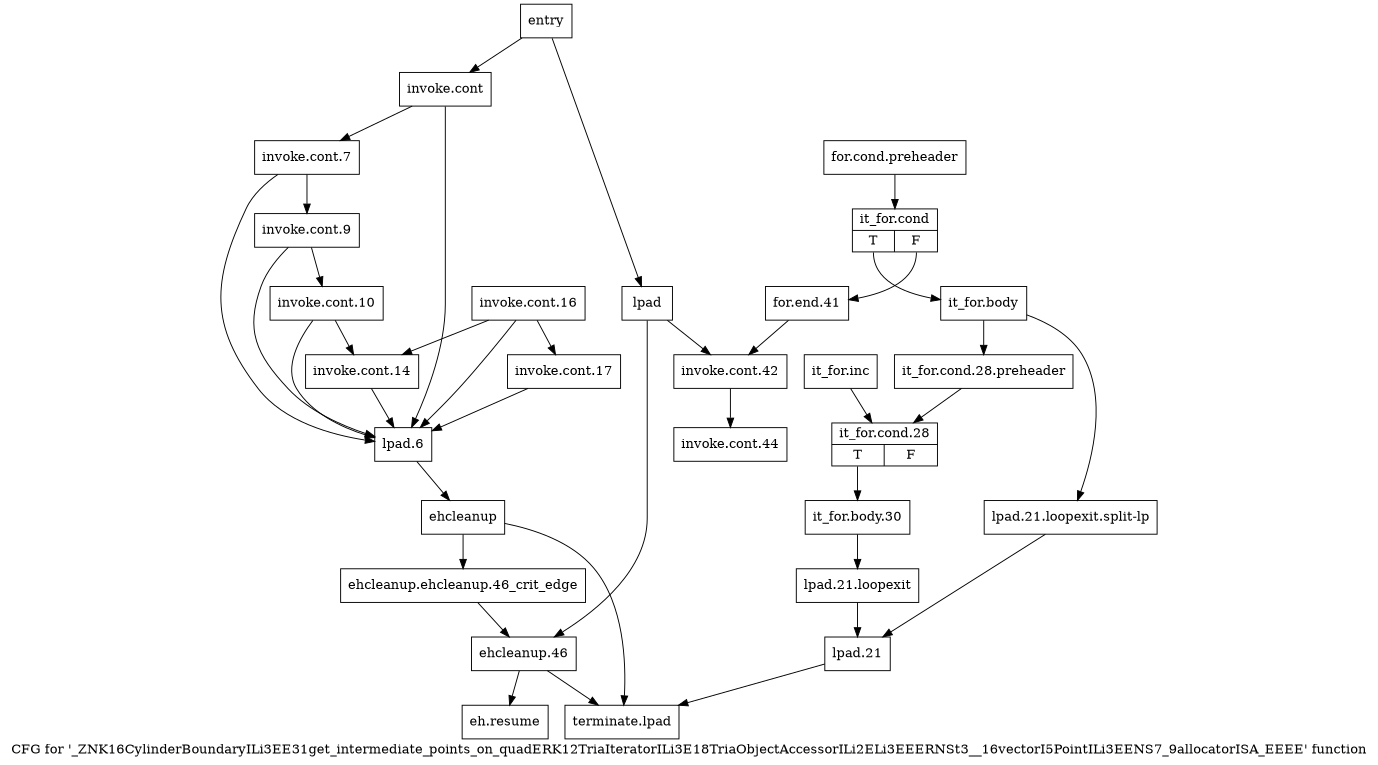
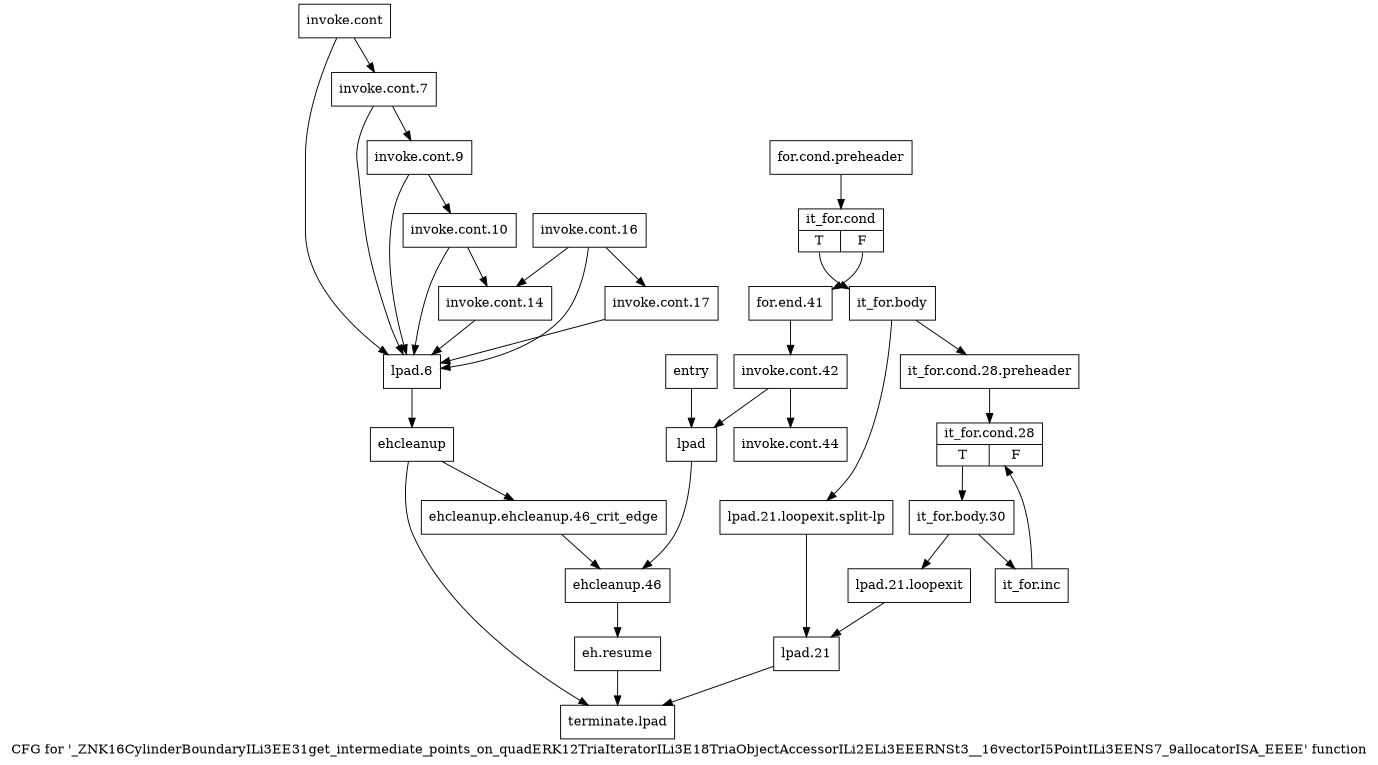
(500, 52) -> none
(685, 335) -> (745, 405)
none -> (993, 548)
(569, 685) -> (618, 683)
